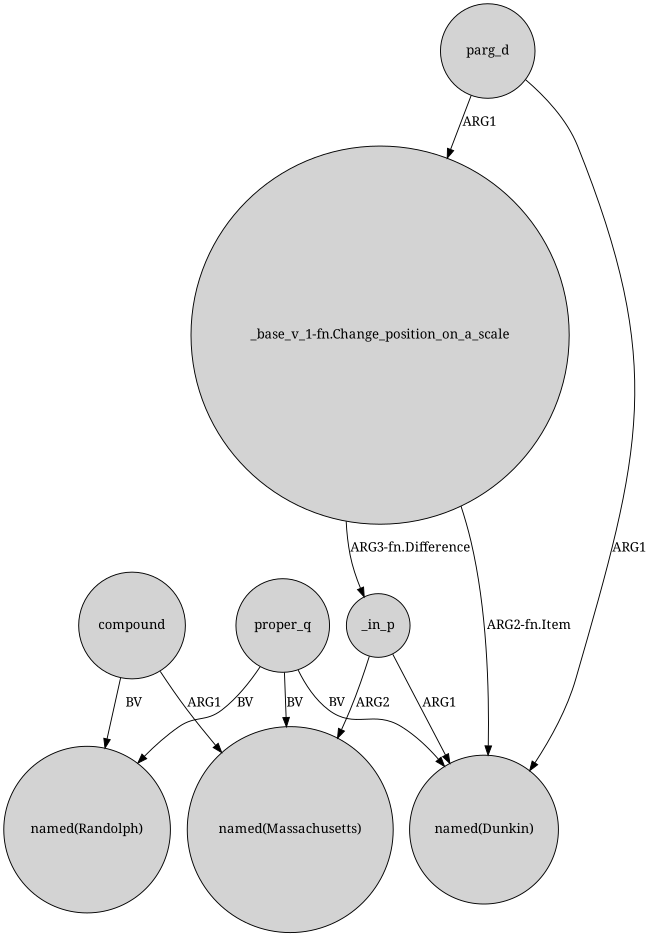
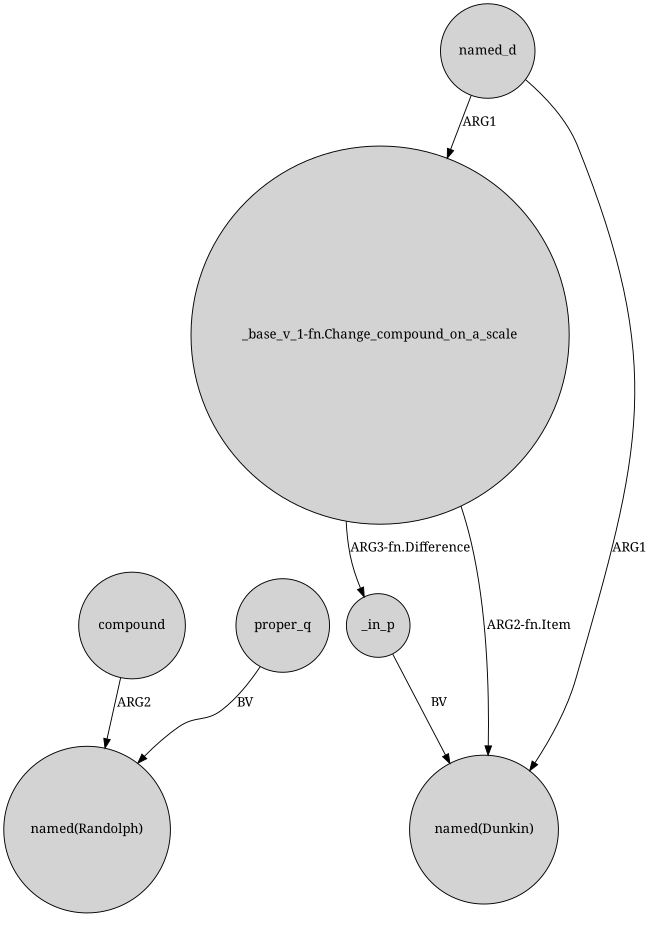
(488, 51) -> (488, 51)
(380, 335) -> (380, 335)
(134, 703) -> (134, 703)
(440, 703) -> (440, 703)
(364, 719) -> none
(290, 830) -> none
